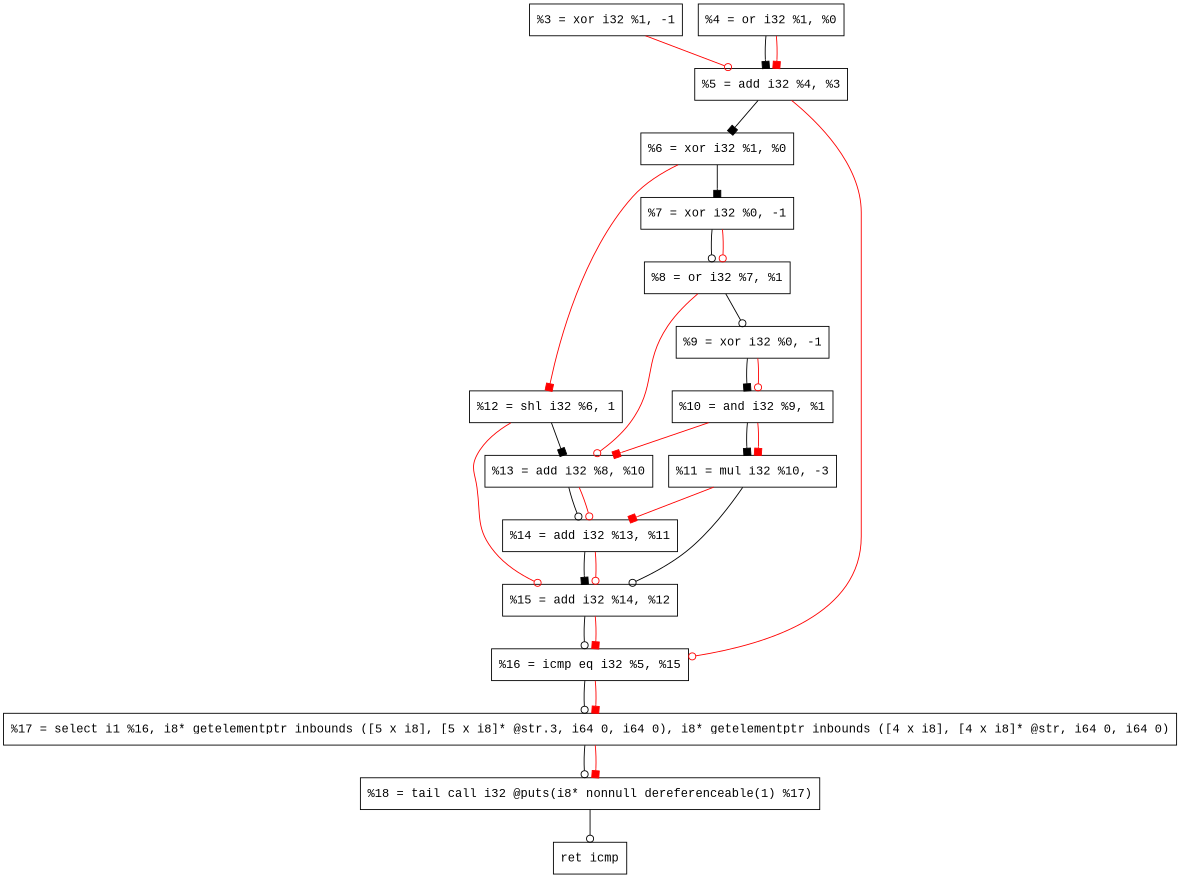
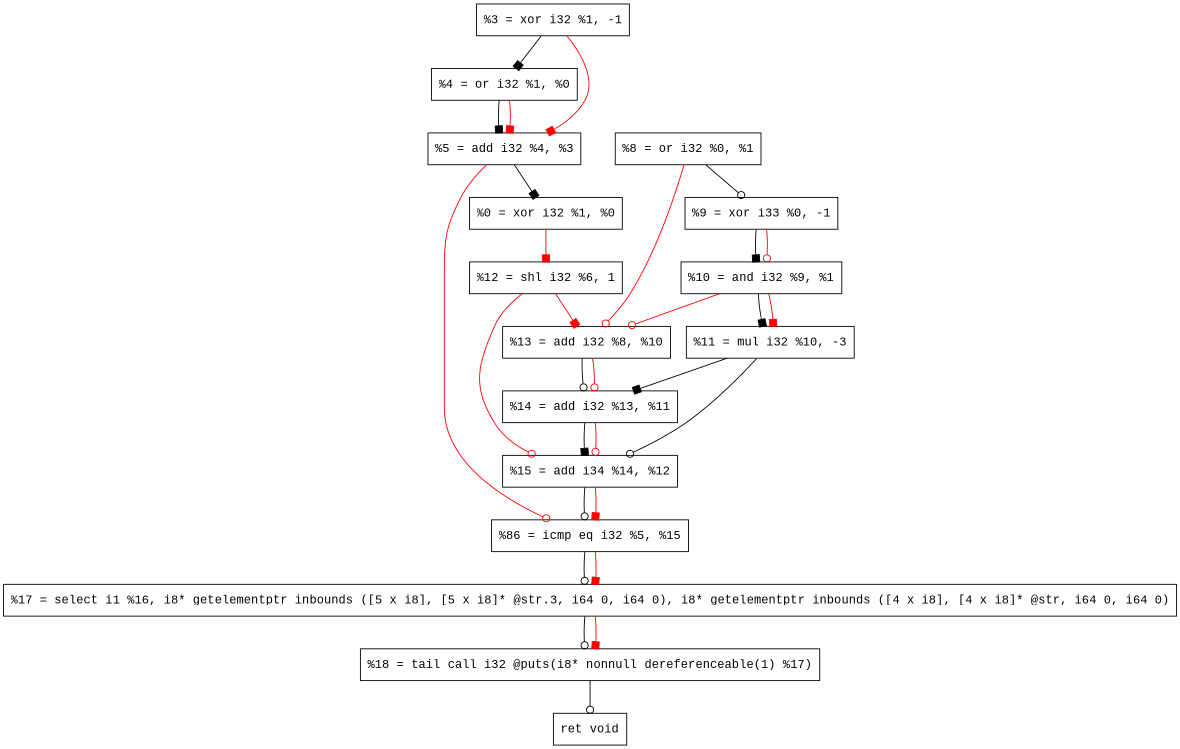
none -> (531, 49)
(685, 51) -> (589, 86)
(717, 149) -> (546, 213)
(717, 213) -> none
(717, 278) -> (688, 149)
(753, 342) -> (761, 213)
(556, 435) -> (564, 306)
(665, 437) -> (678, 309)
(676, 502) -> (685, 373)
(590, 600) -> (590, 471)
(590, 665) -> (590, 536)
(590, 858) -> (590, 729)
